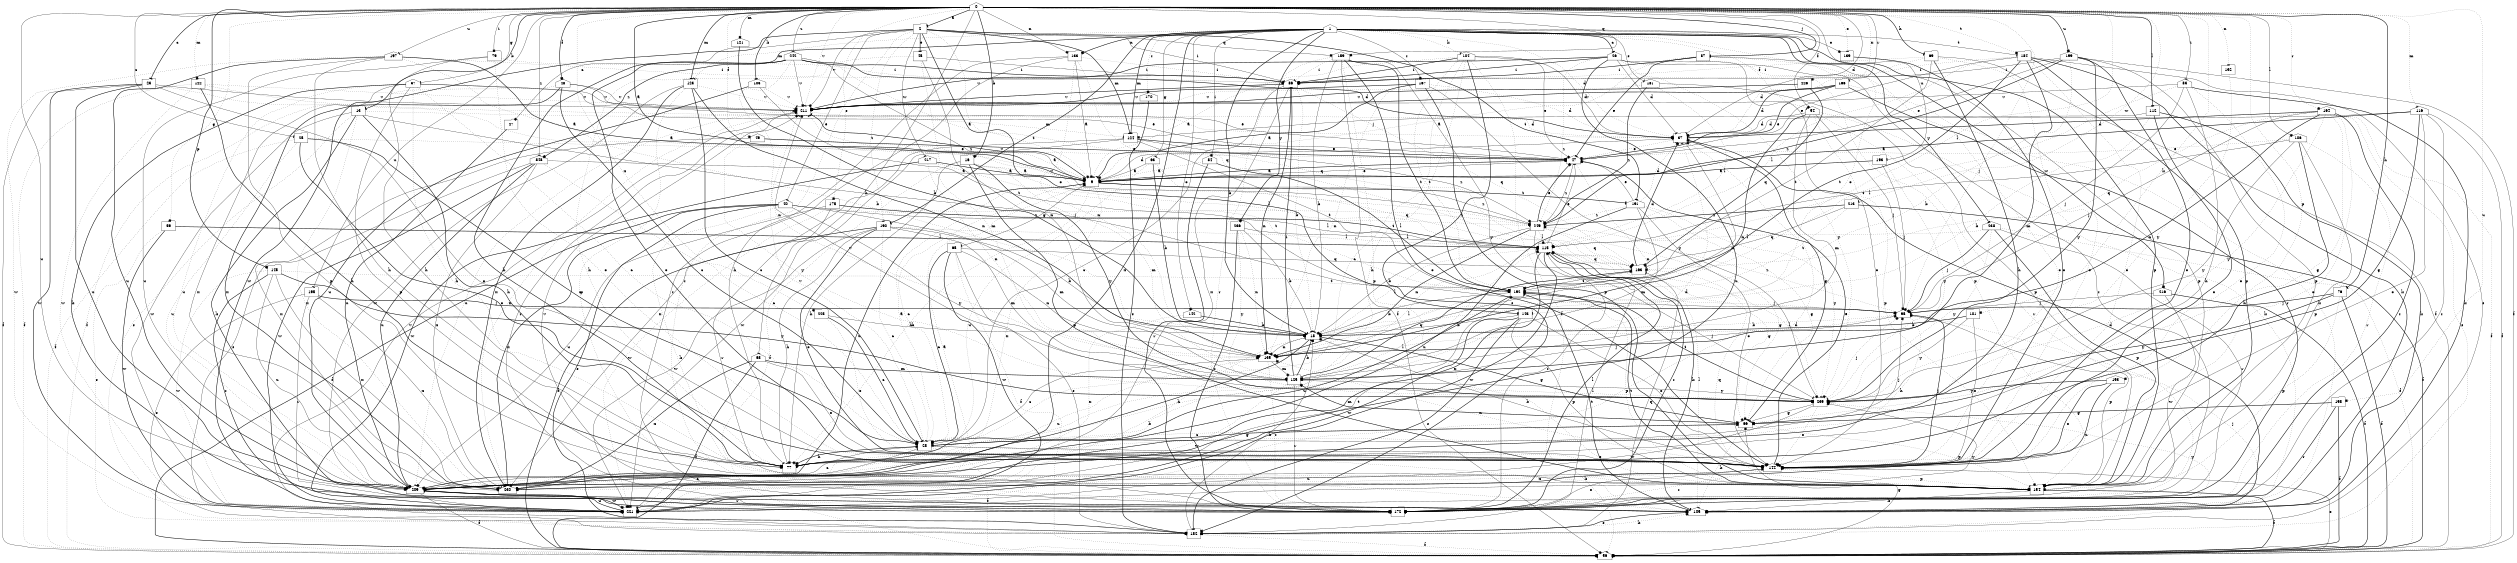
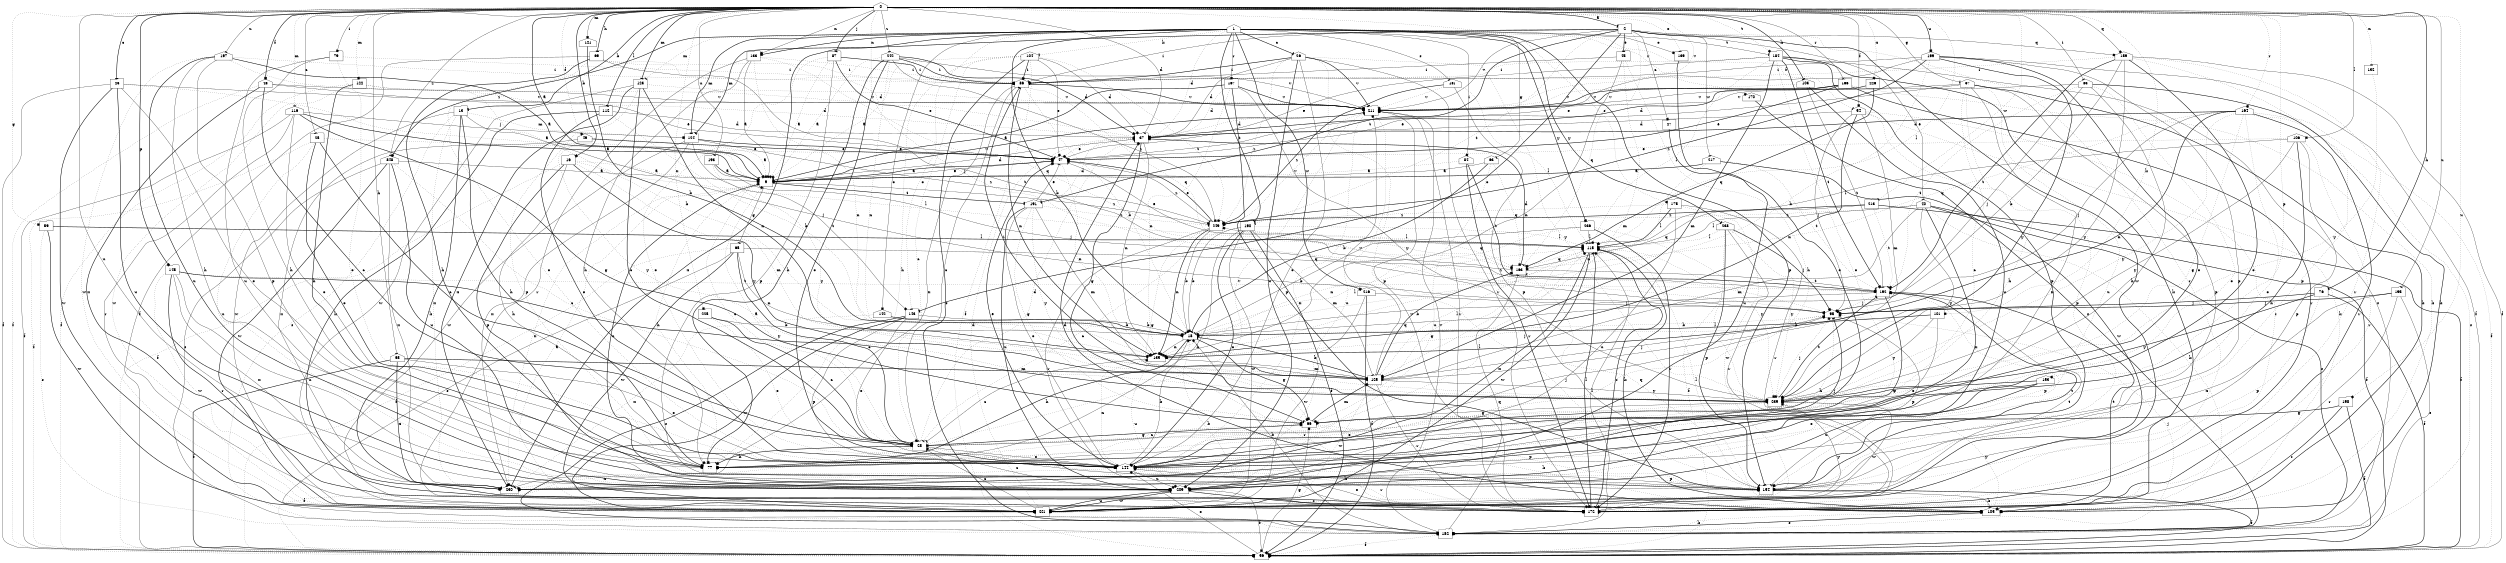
(1424, 180) -> (1149, 113)
(1310, 209) -> (807, 209)
